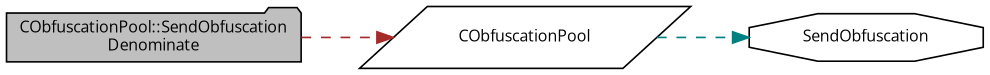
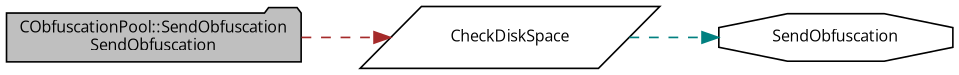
(154, 37) -> (154, 37)
(525, 37) -> (510, 37)
